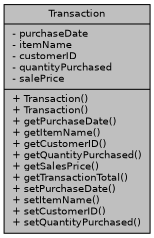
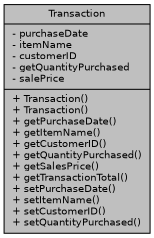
(62, 67) -> (71, 67)
